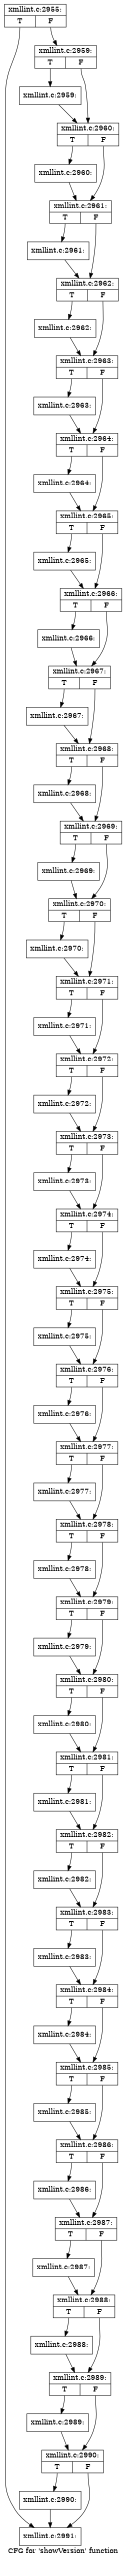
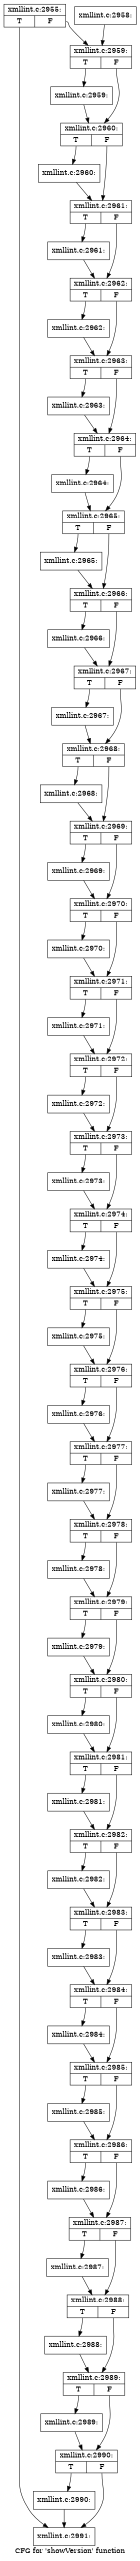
none -> (105, 16)
